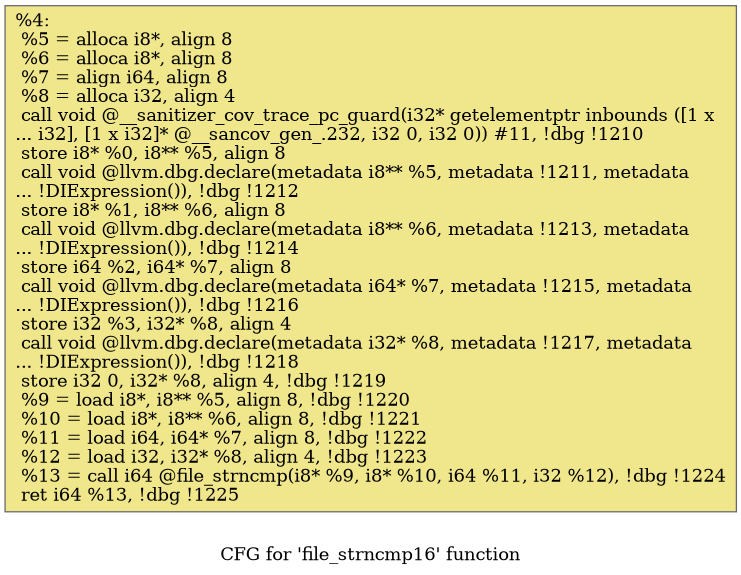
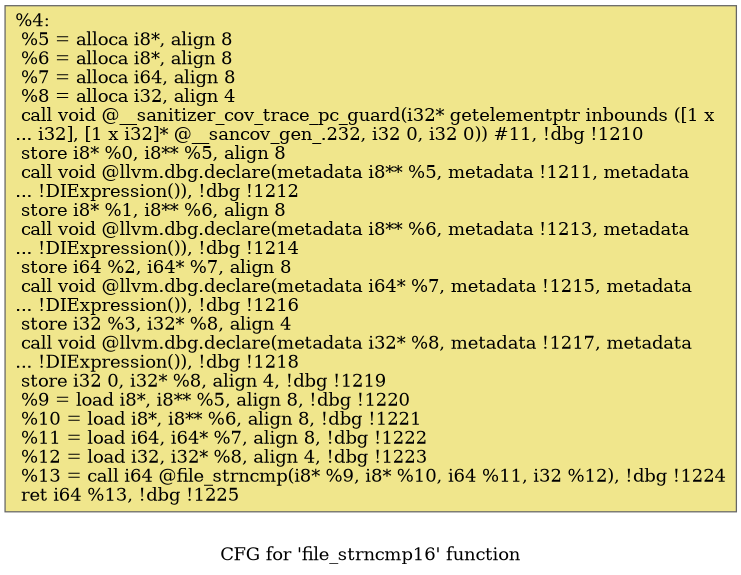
(122, 78) -> (126, 78)
